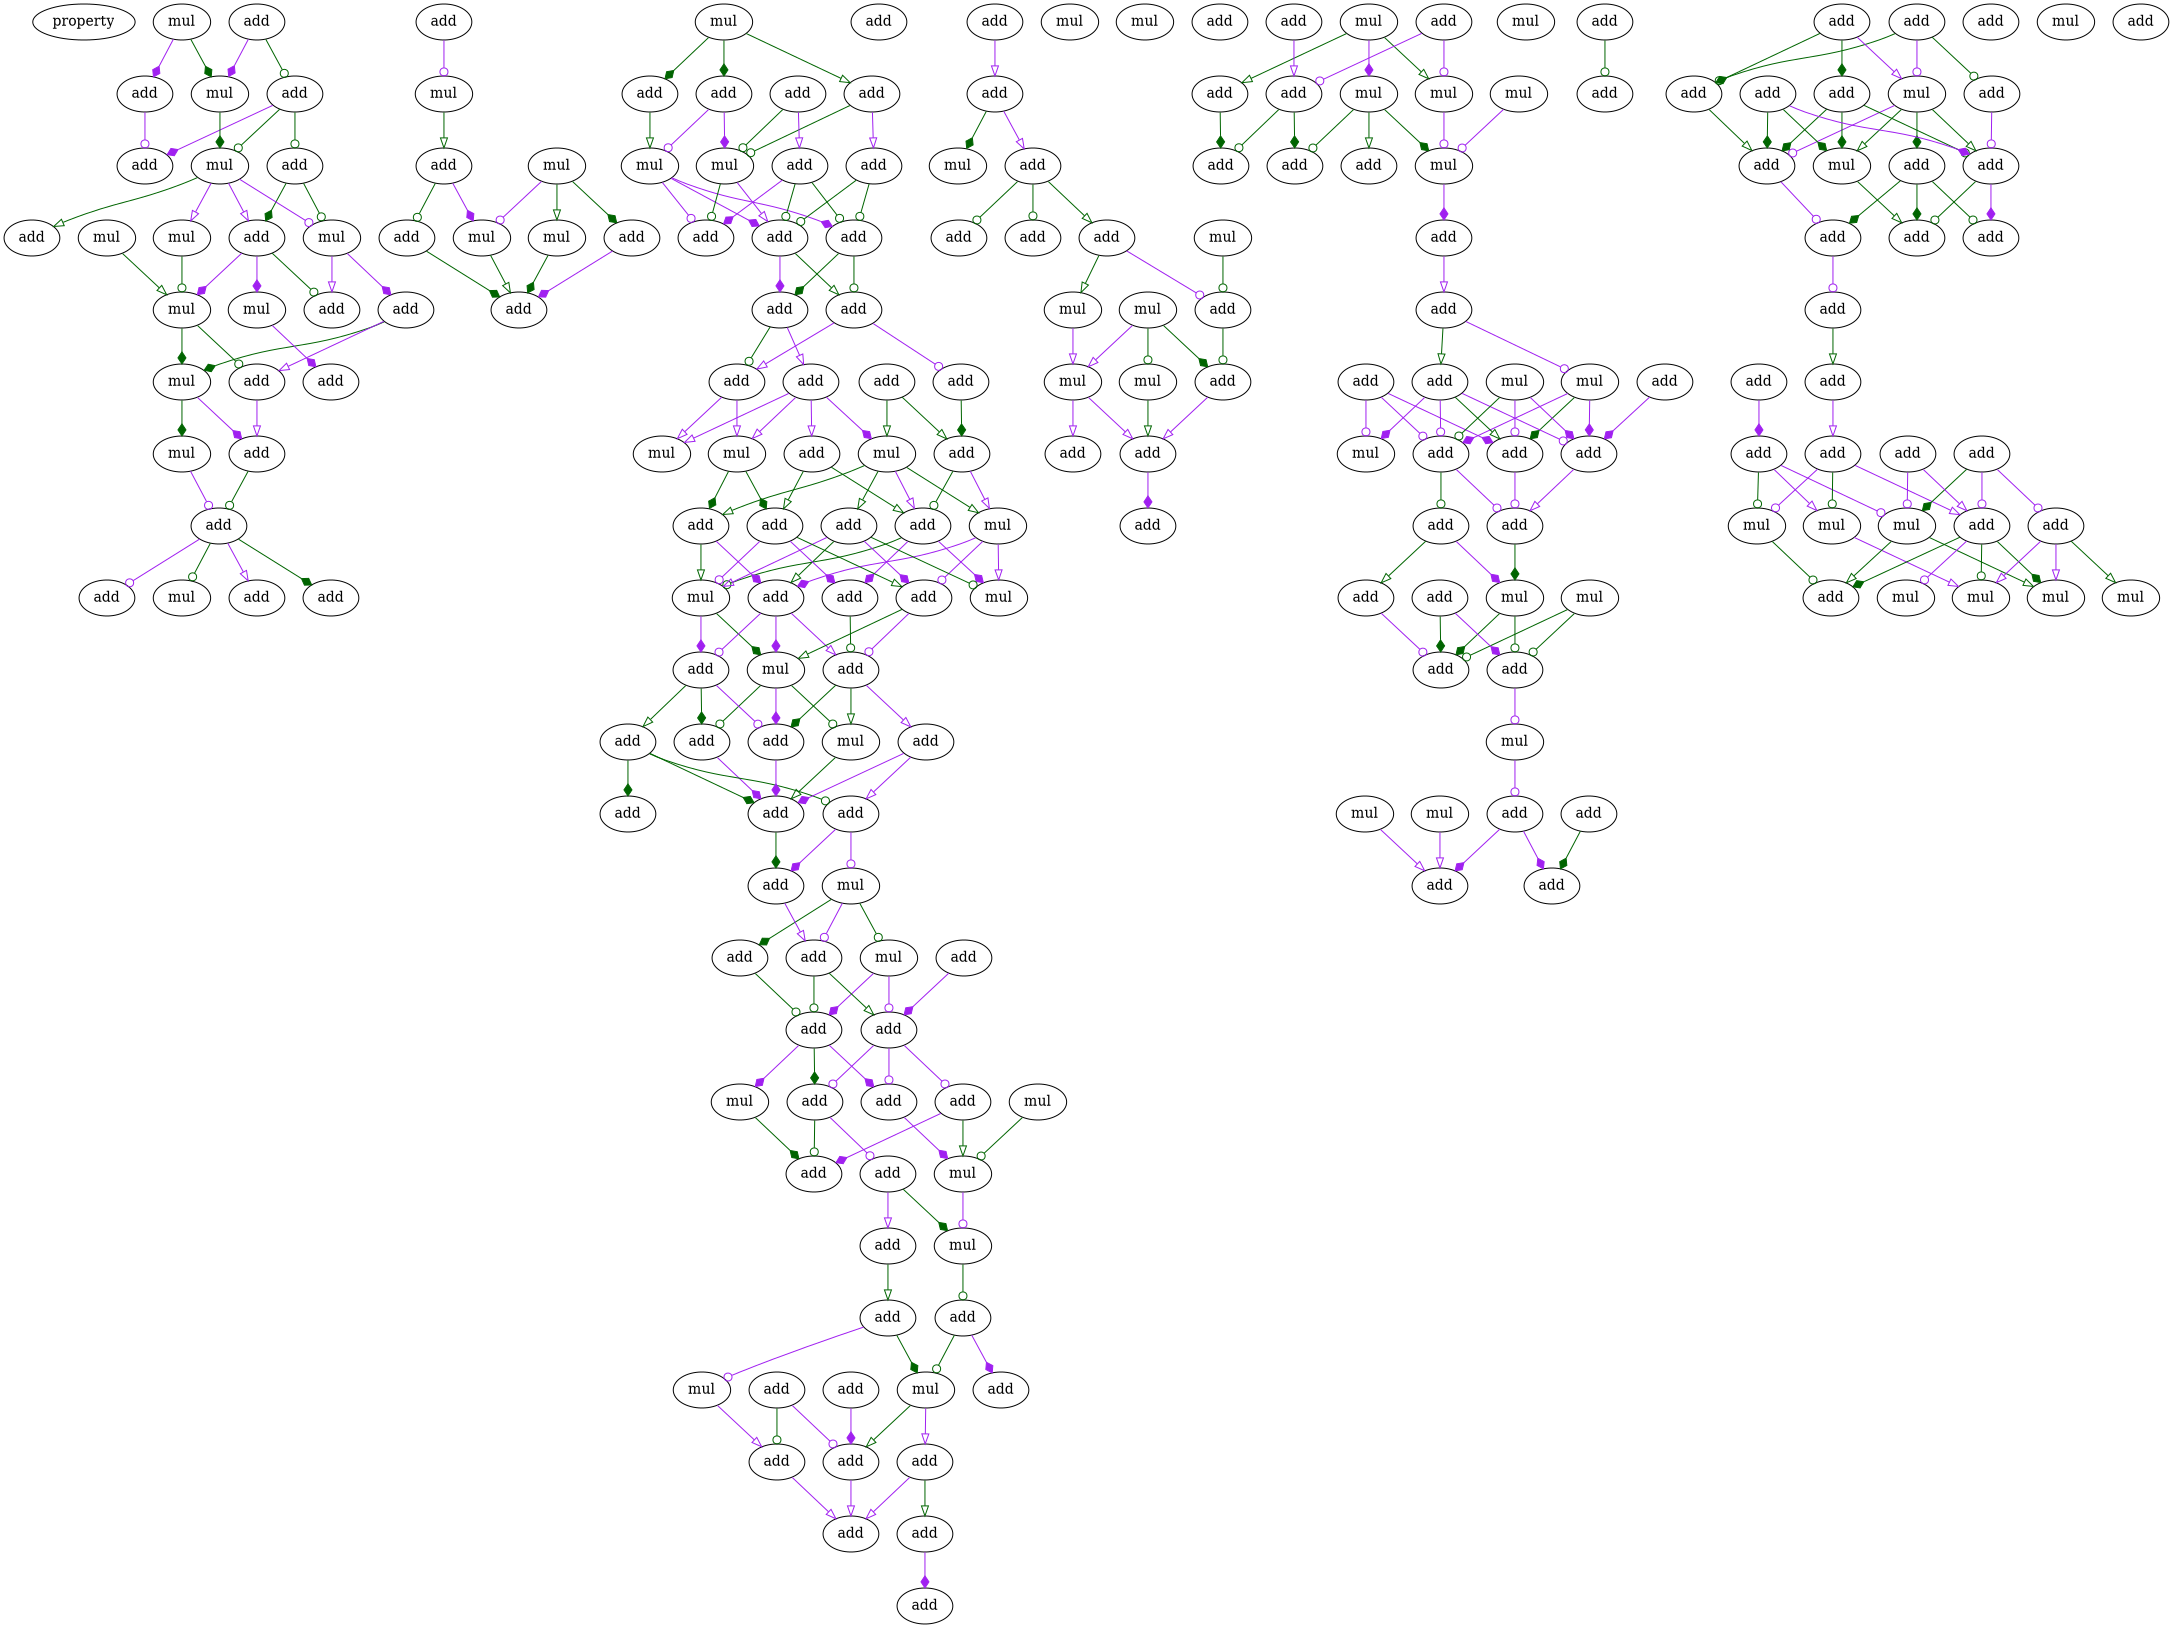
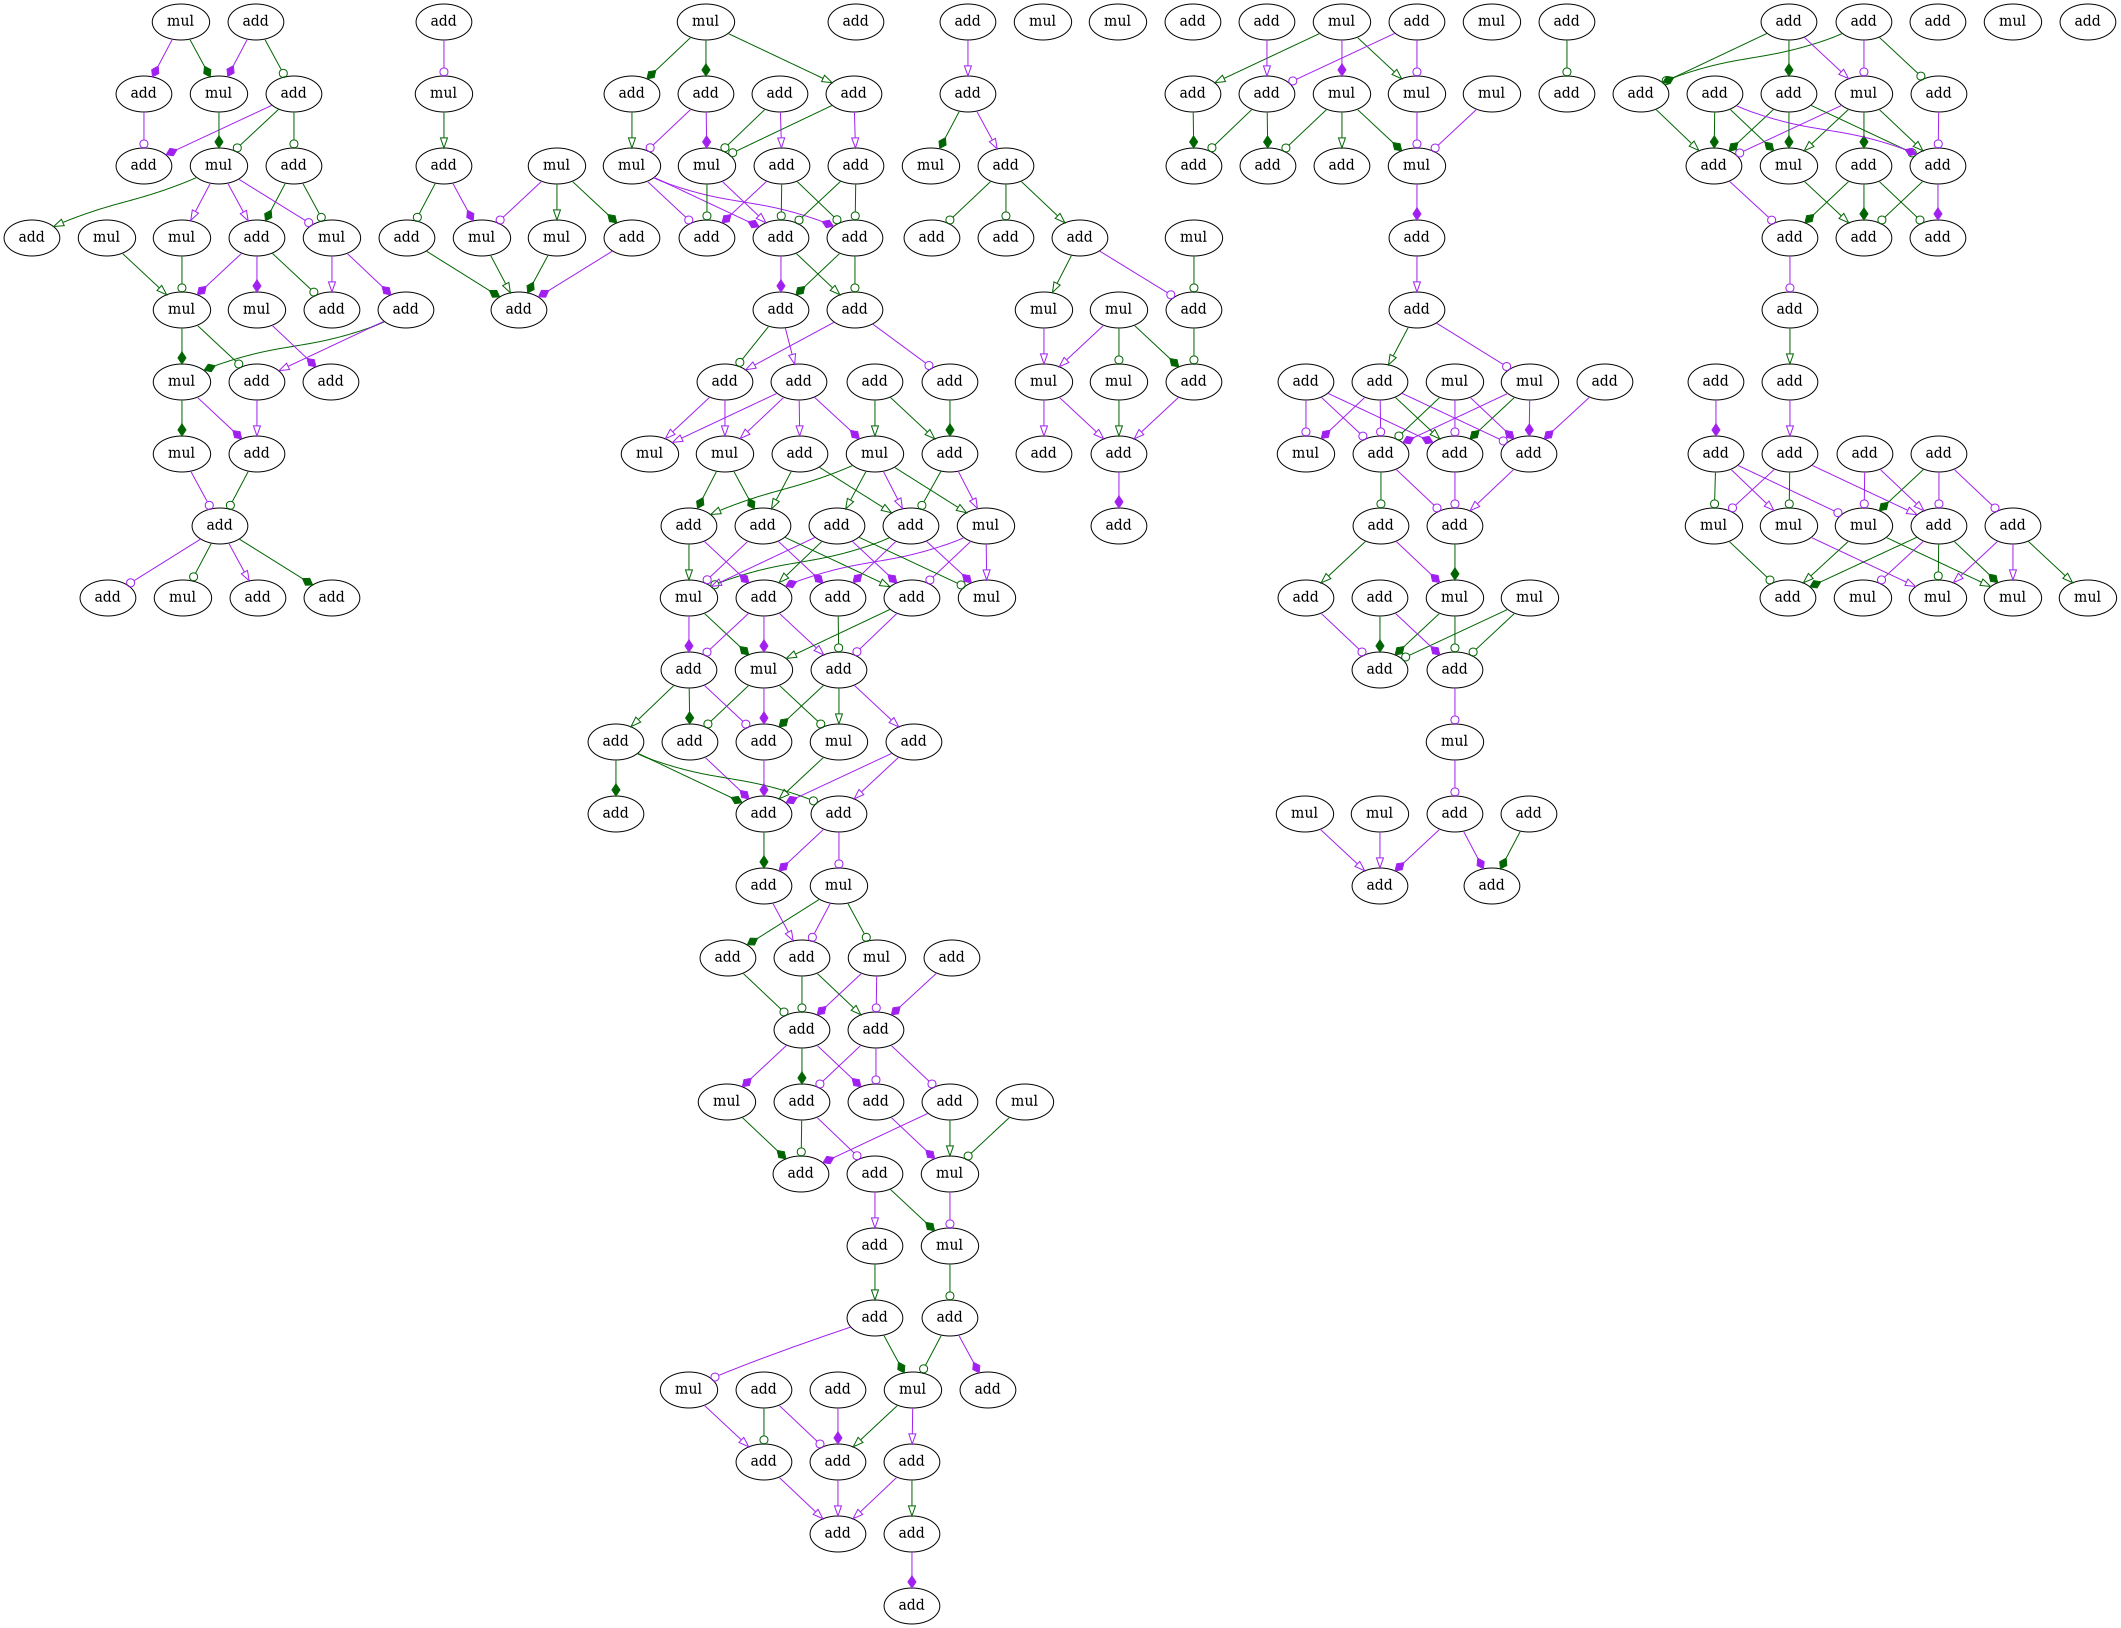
(84, 22) -> none
